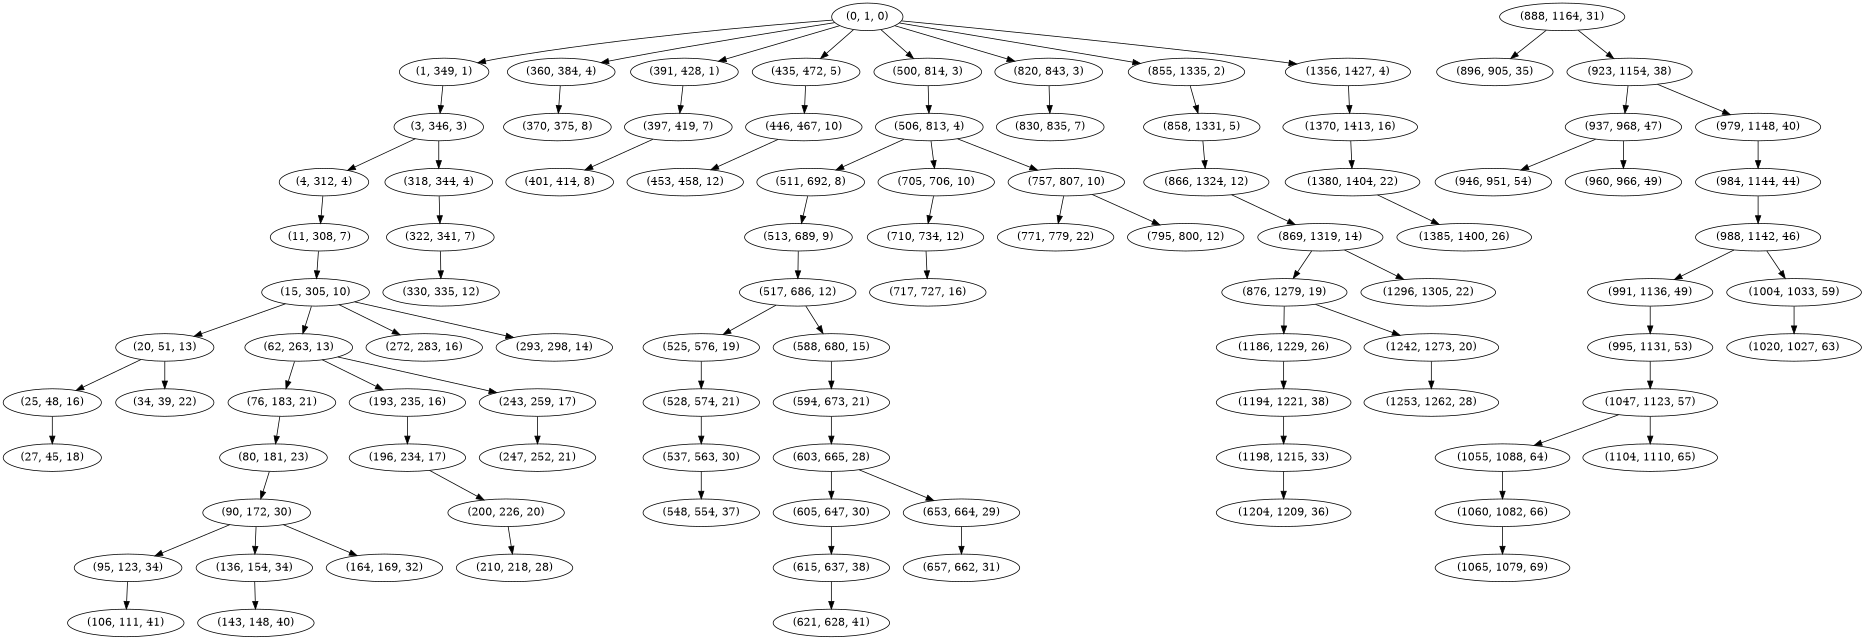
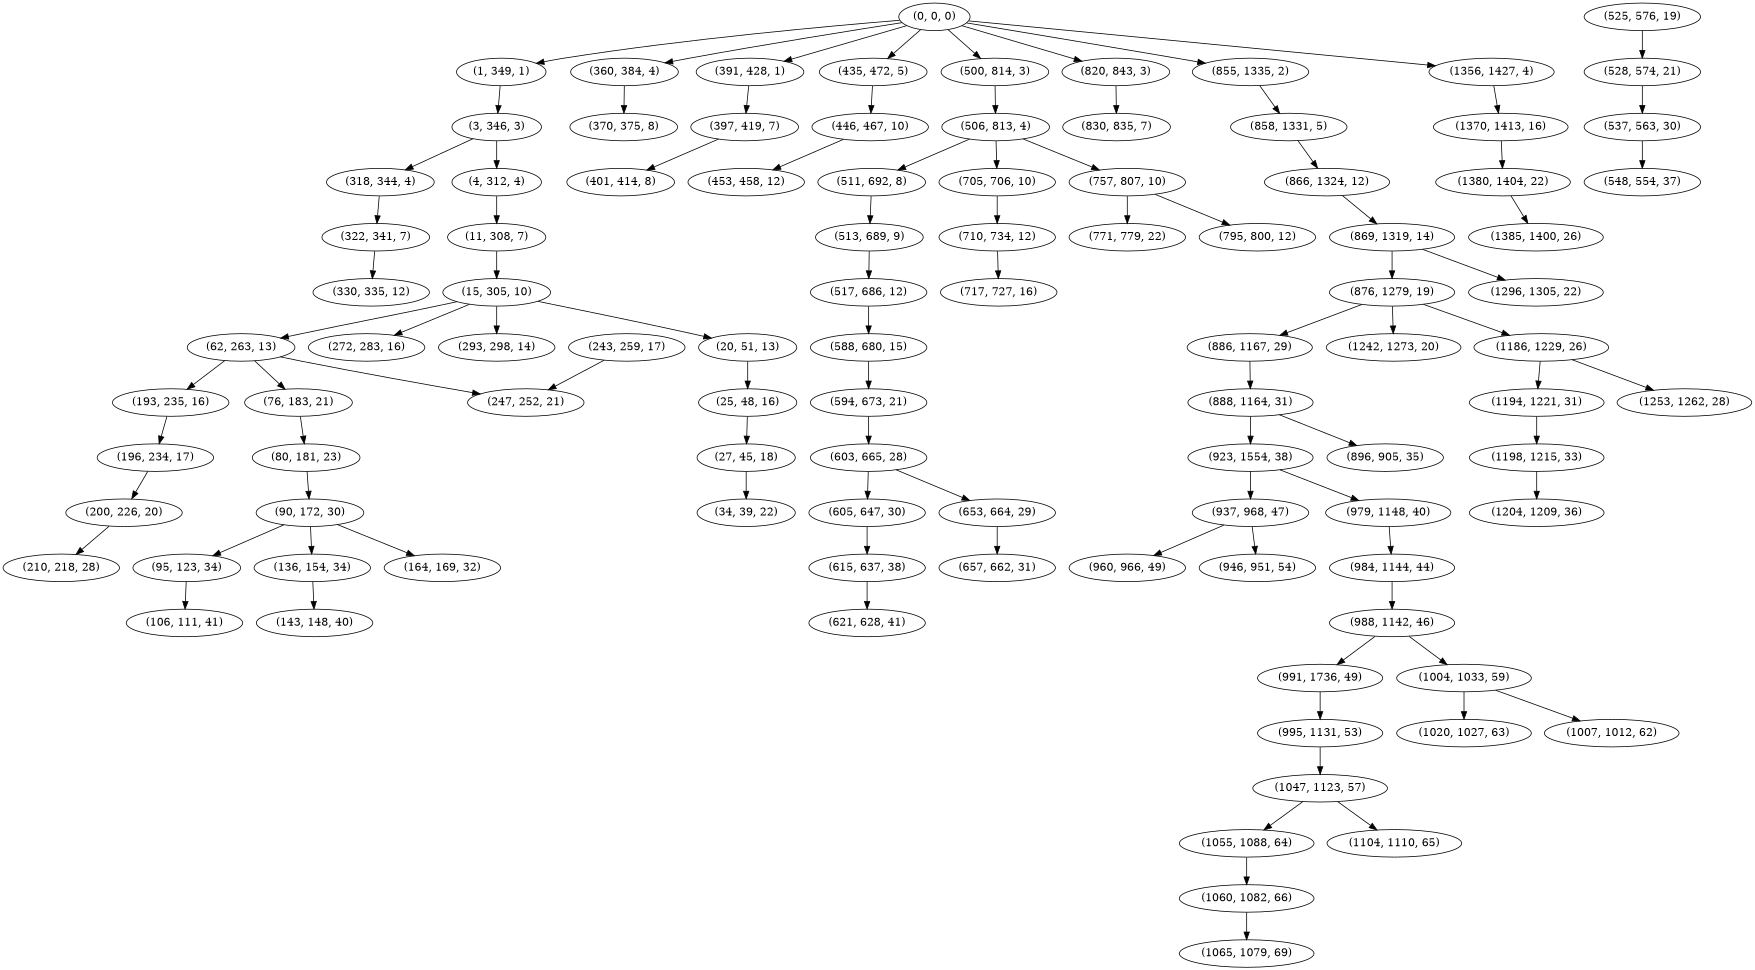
(867, 17) -> (934, 17)
(1630, 72) -> (1250, 458)
(1650, 292) -> (1320, 678)
(753, 318) -> none
none -> (1250, 347)
(165, 371) -> (746, 481)
(1431, 371) -> (1609, 374)
(414, 374) -> (376, 375)
(1284, 403) -> (1537, 403)
none -> (1612, 733)
